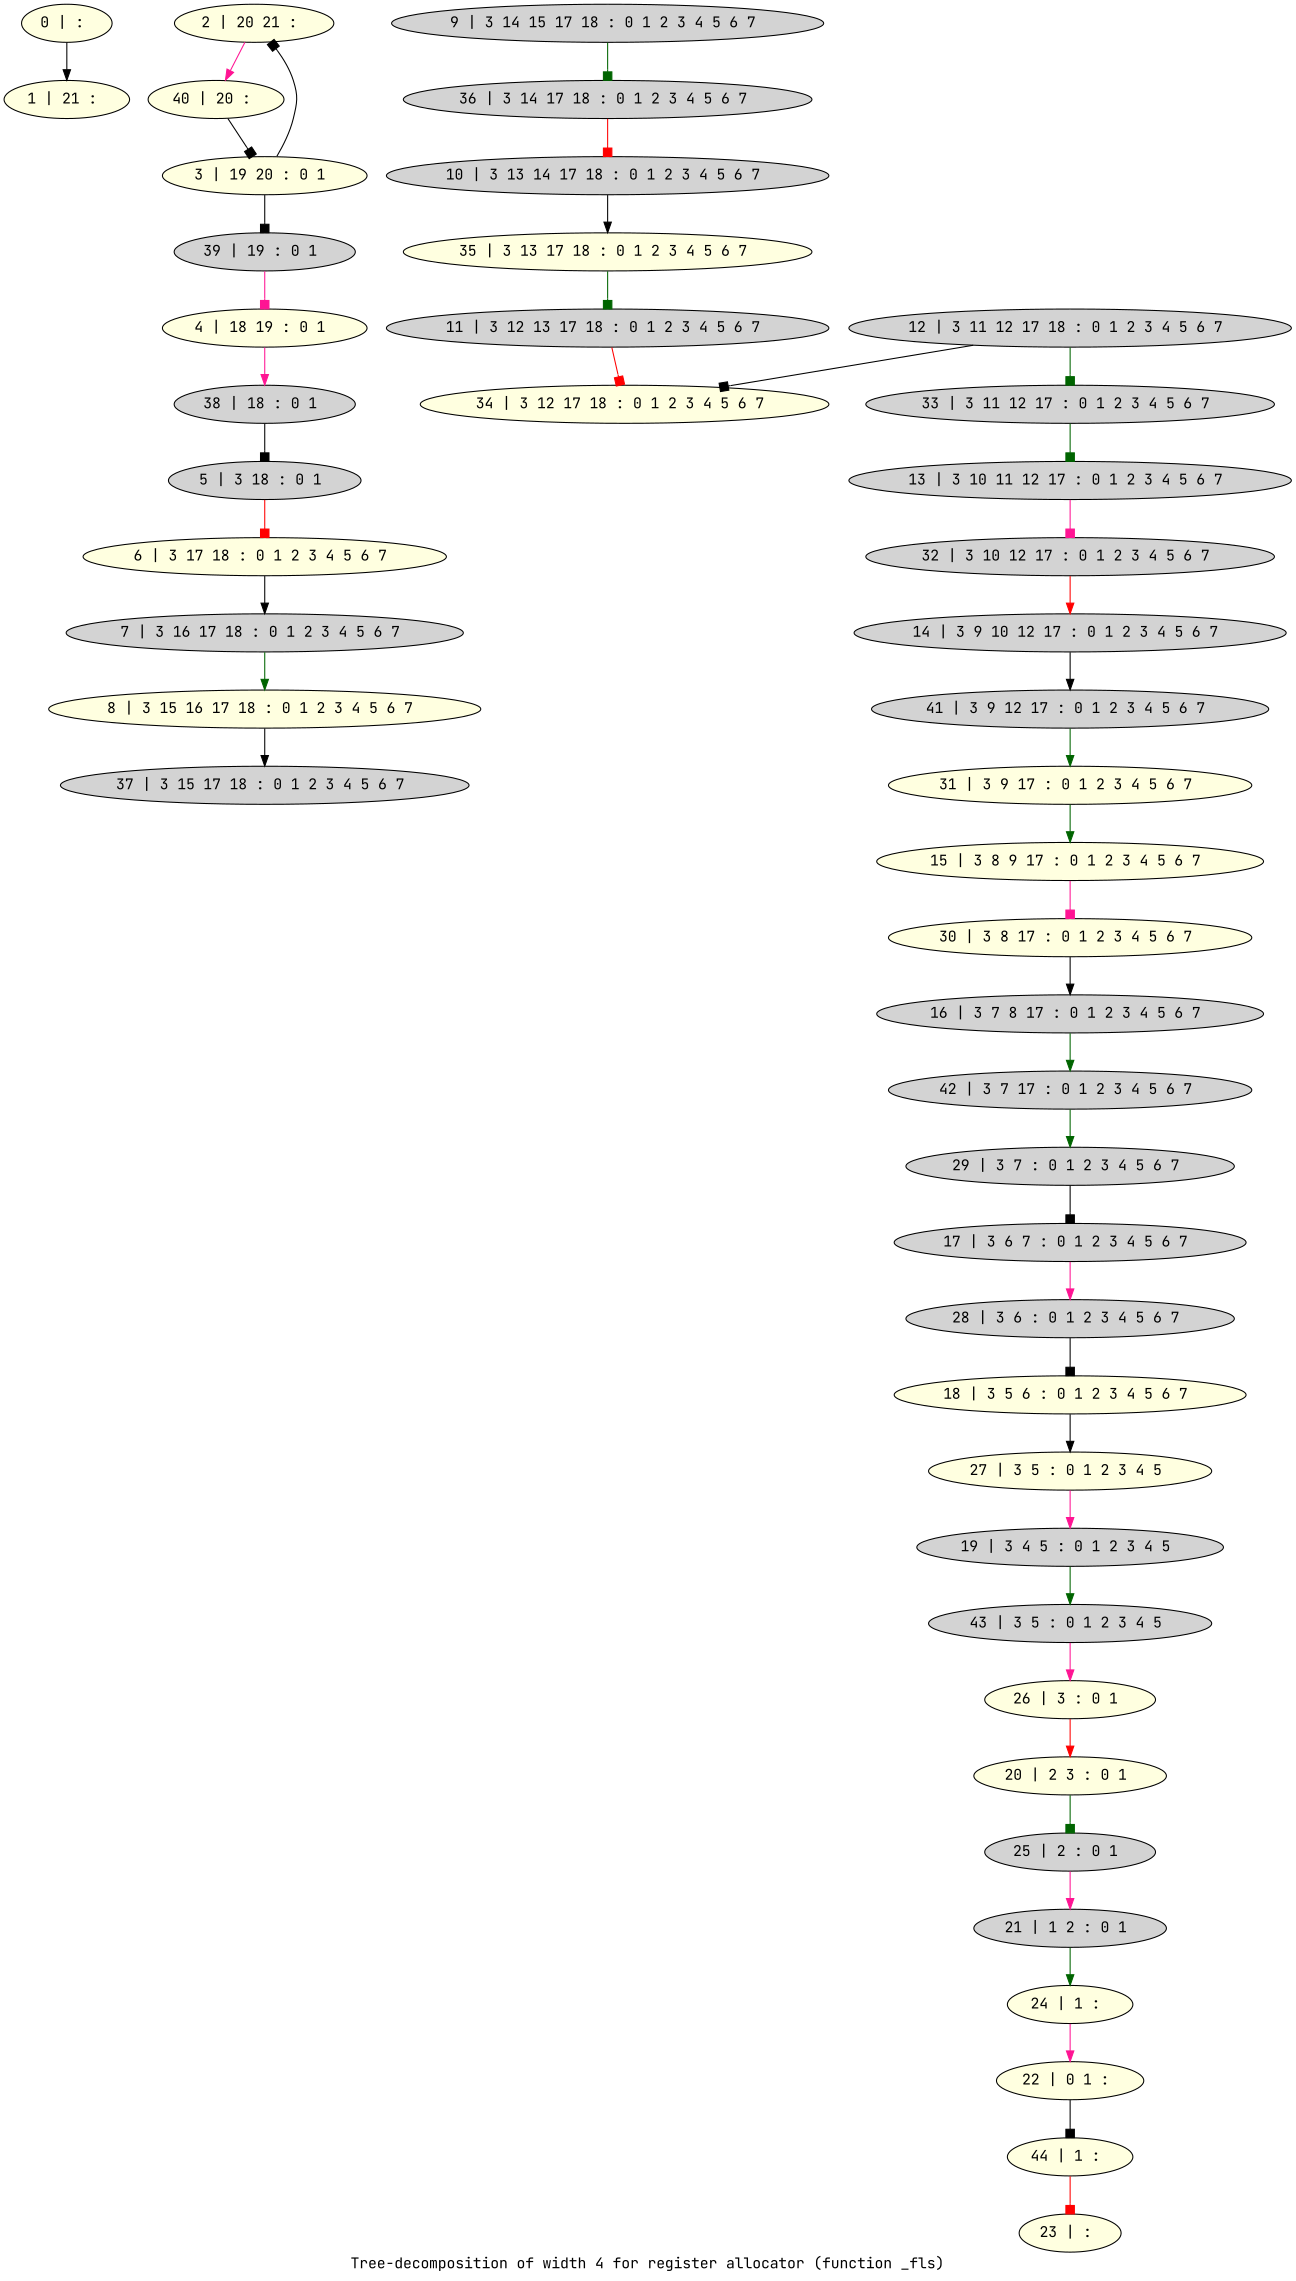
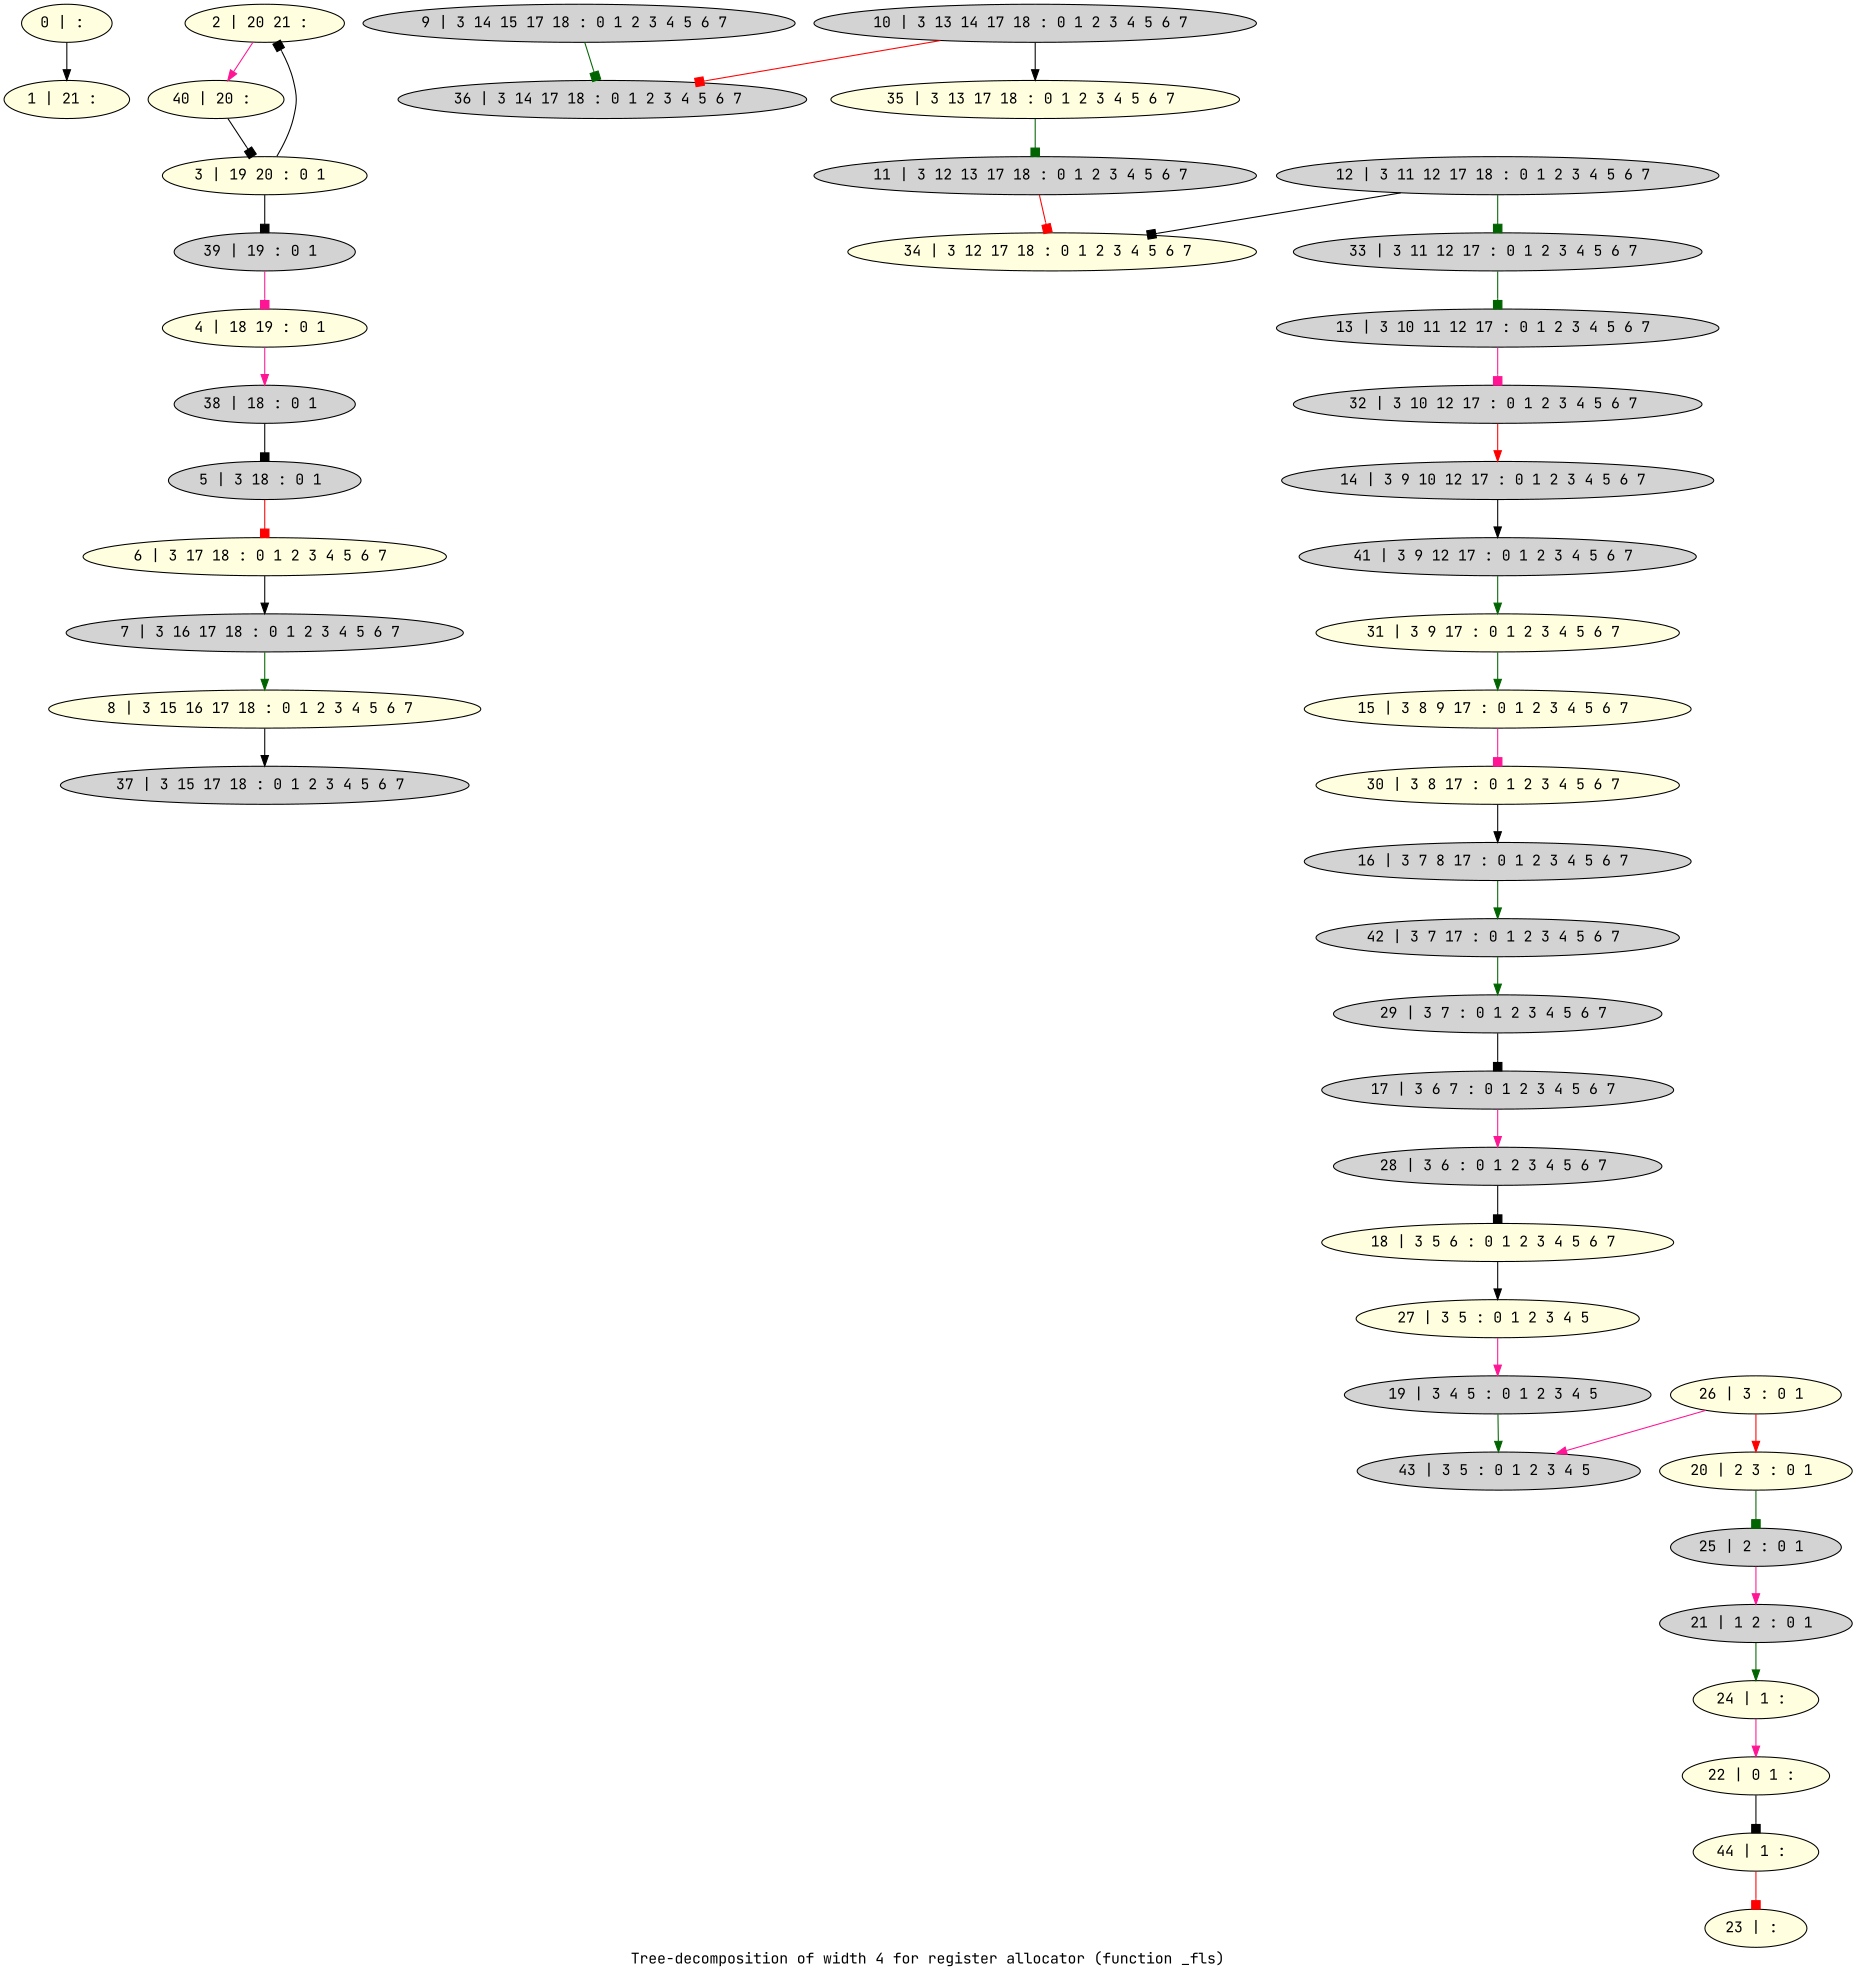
(608, 132) -> (823, 61)
(1070, 1656) -> (1636, 1430)
